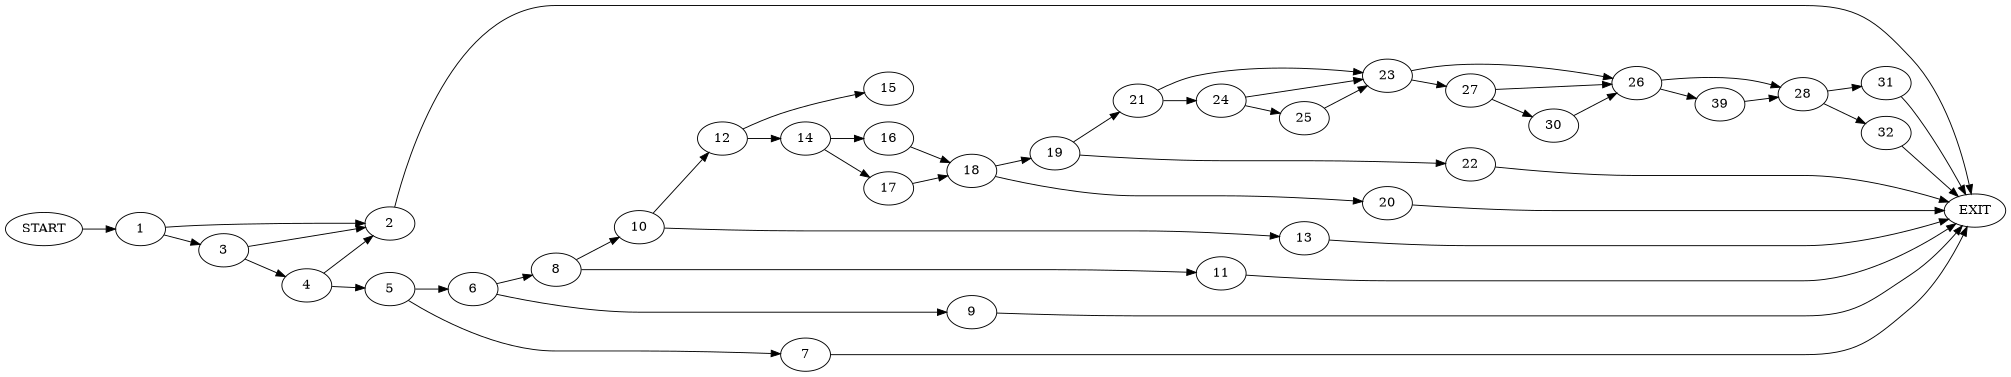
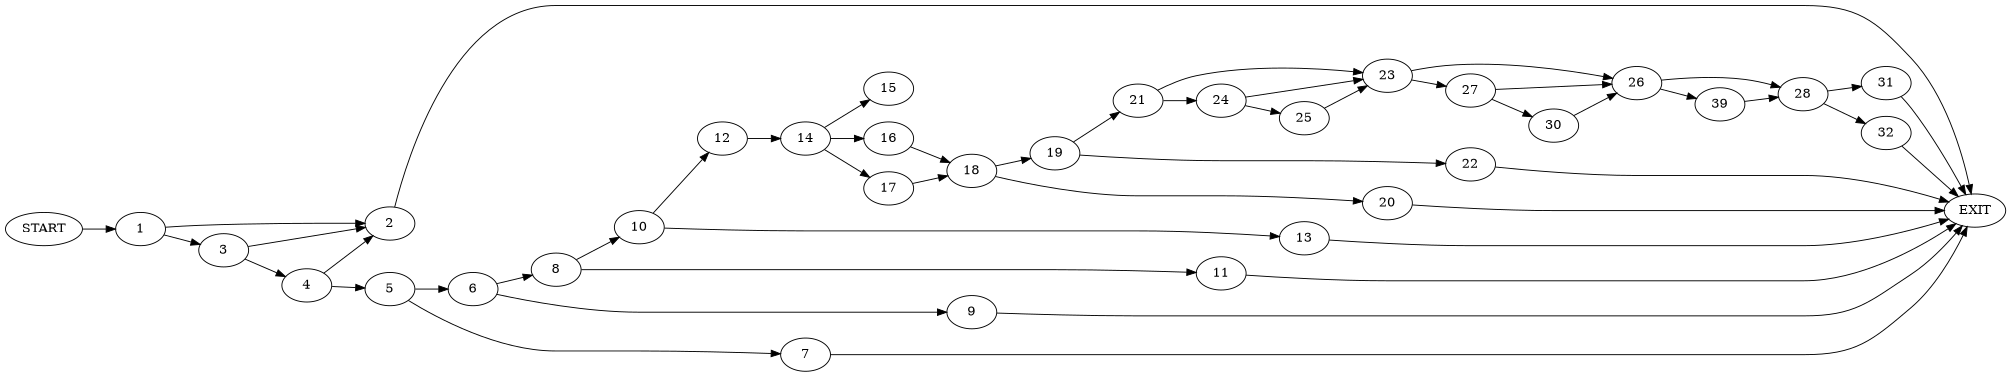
(798, 108) -> (843, 116)
